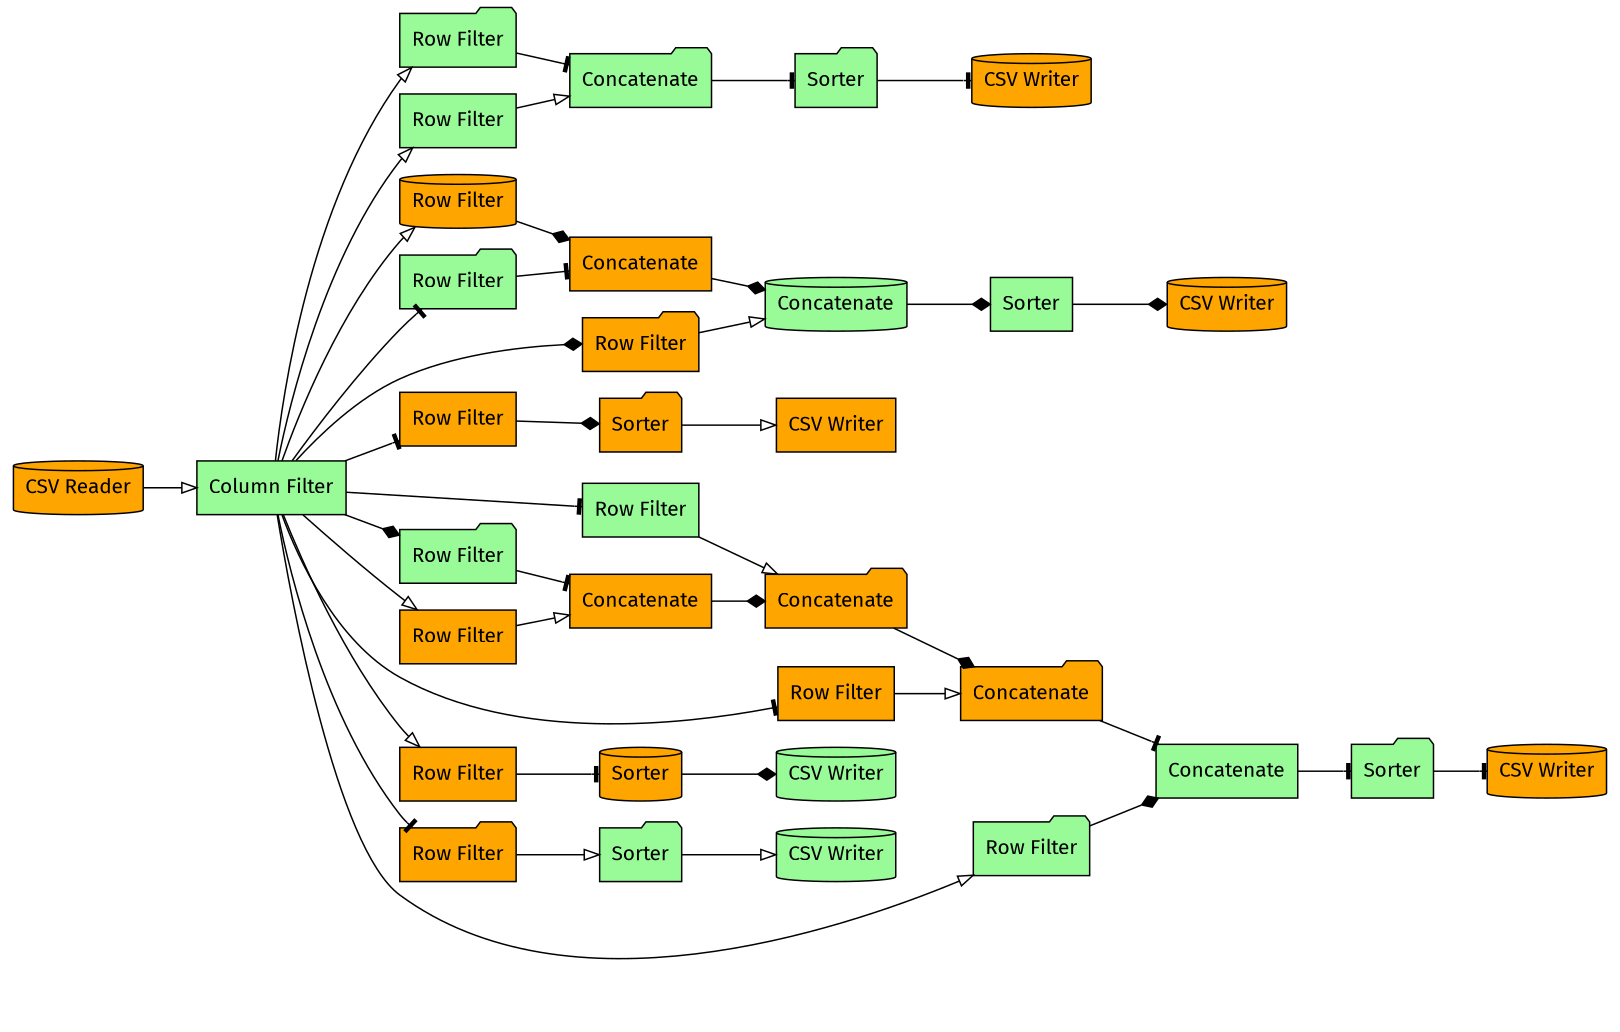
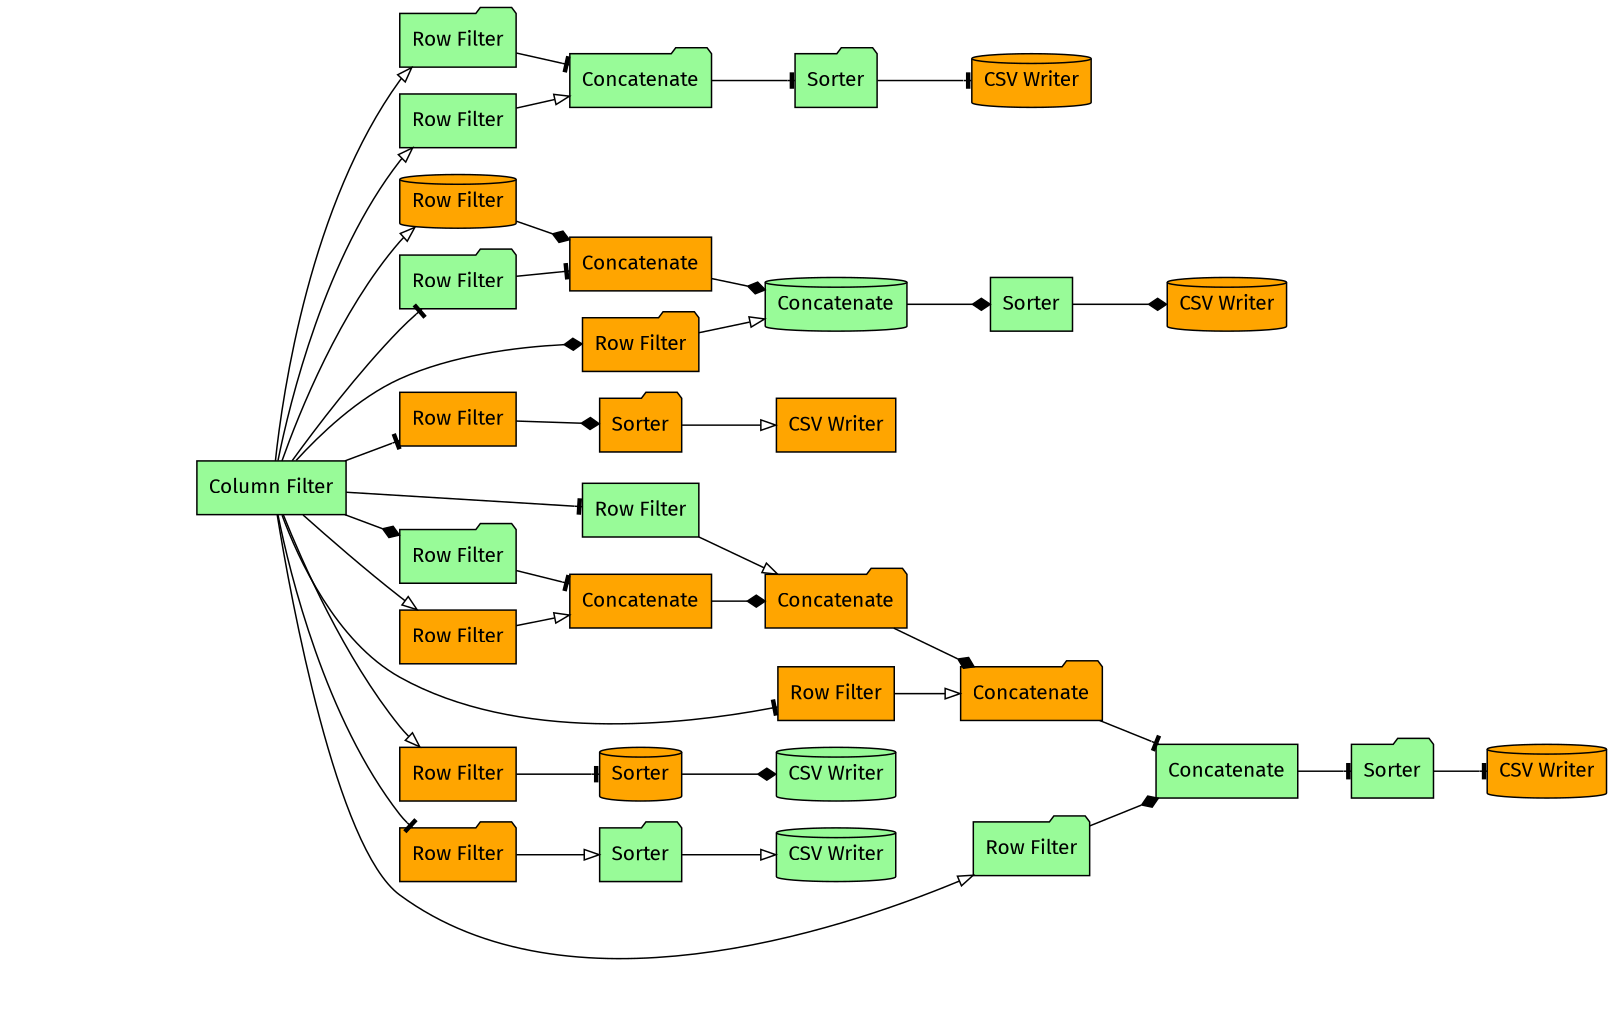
(78, 488) -> none
